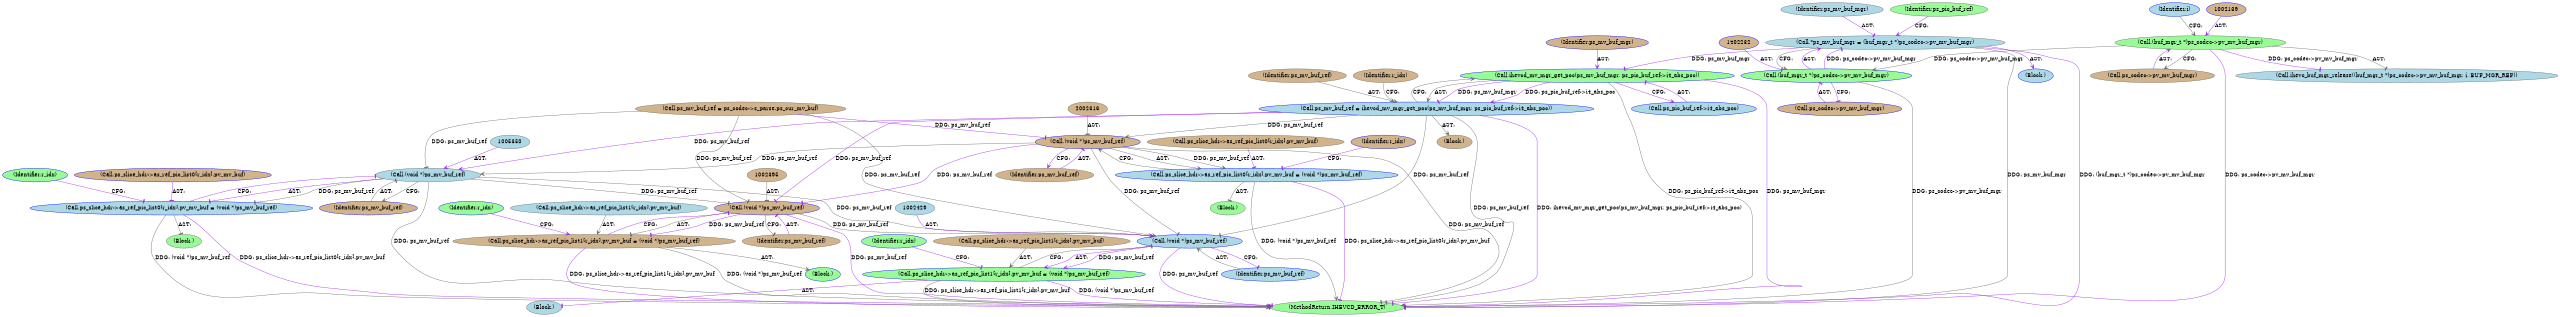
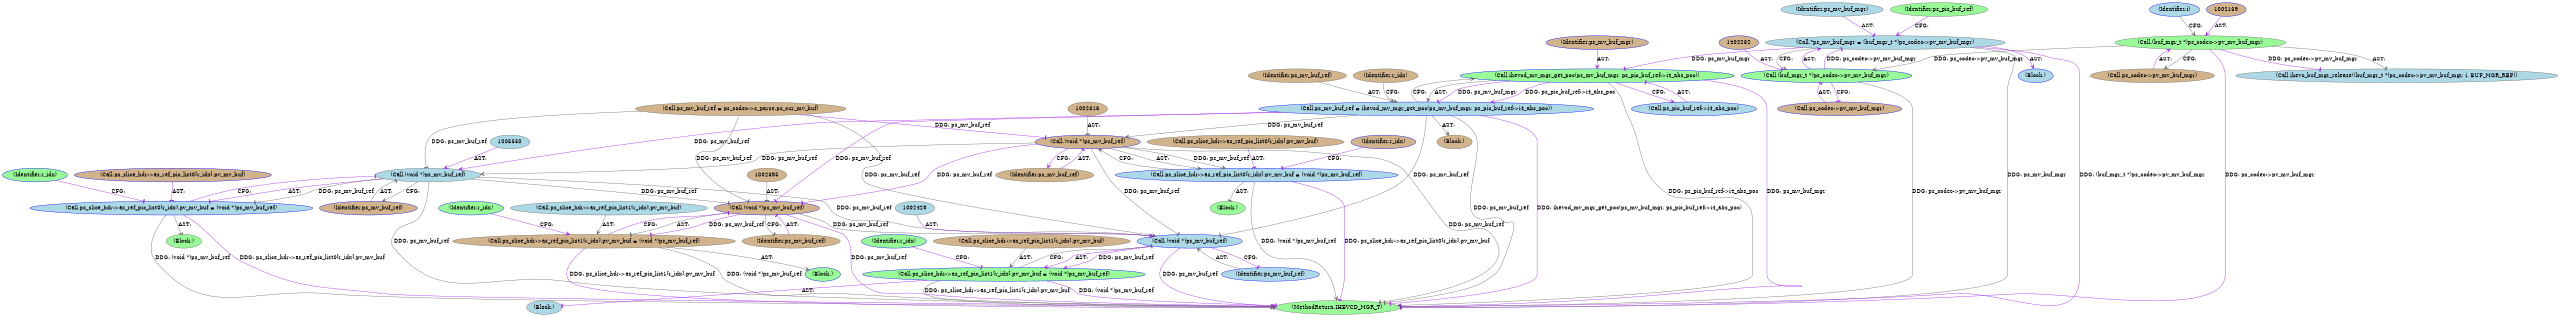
(1088, 109) -> (1088, 109)
(1337, 307) -> (1337, 307)
